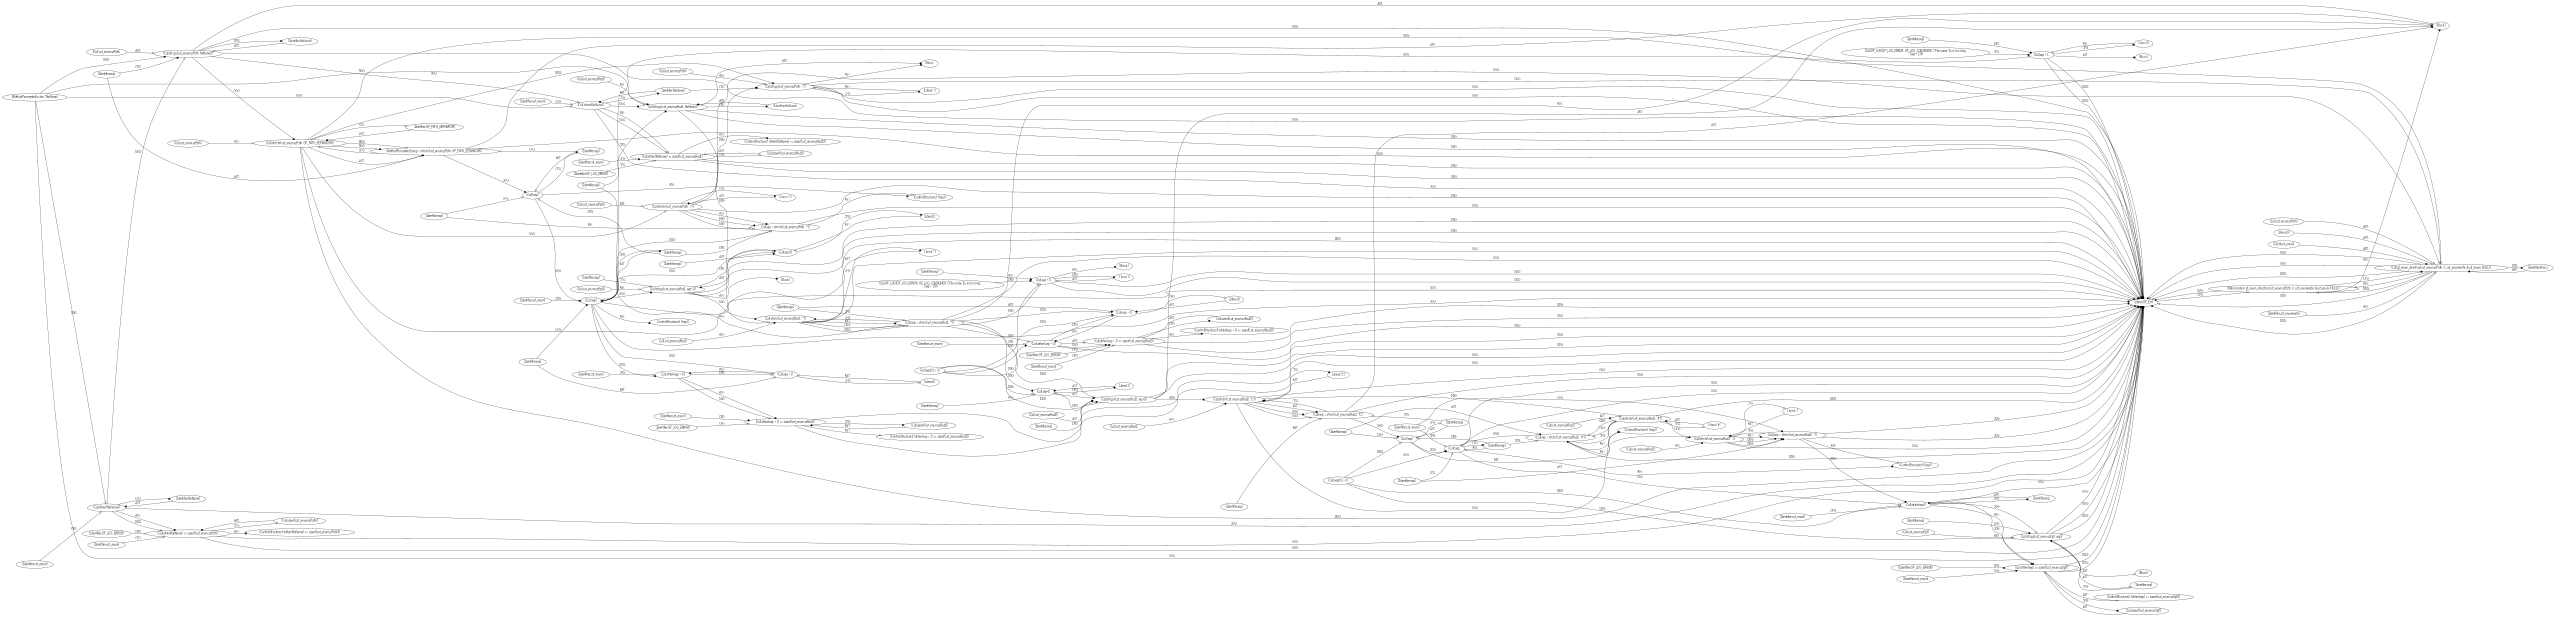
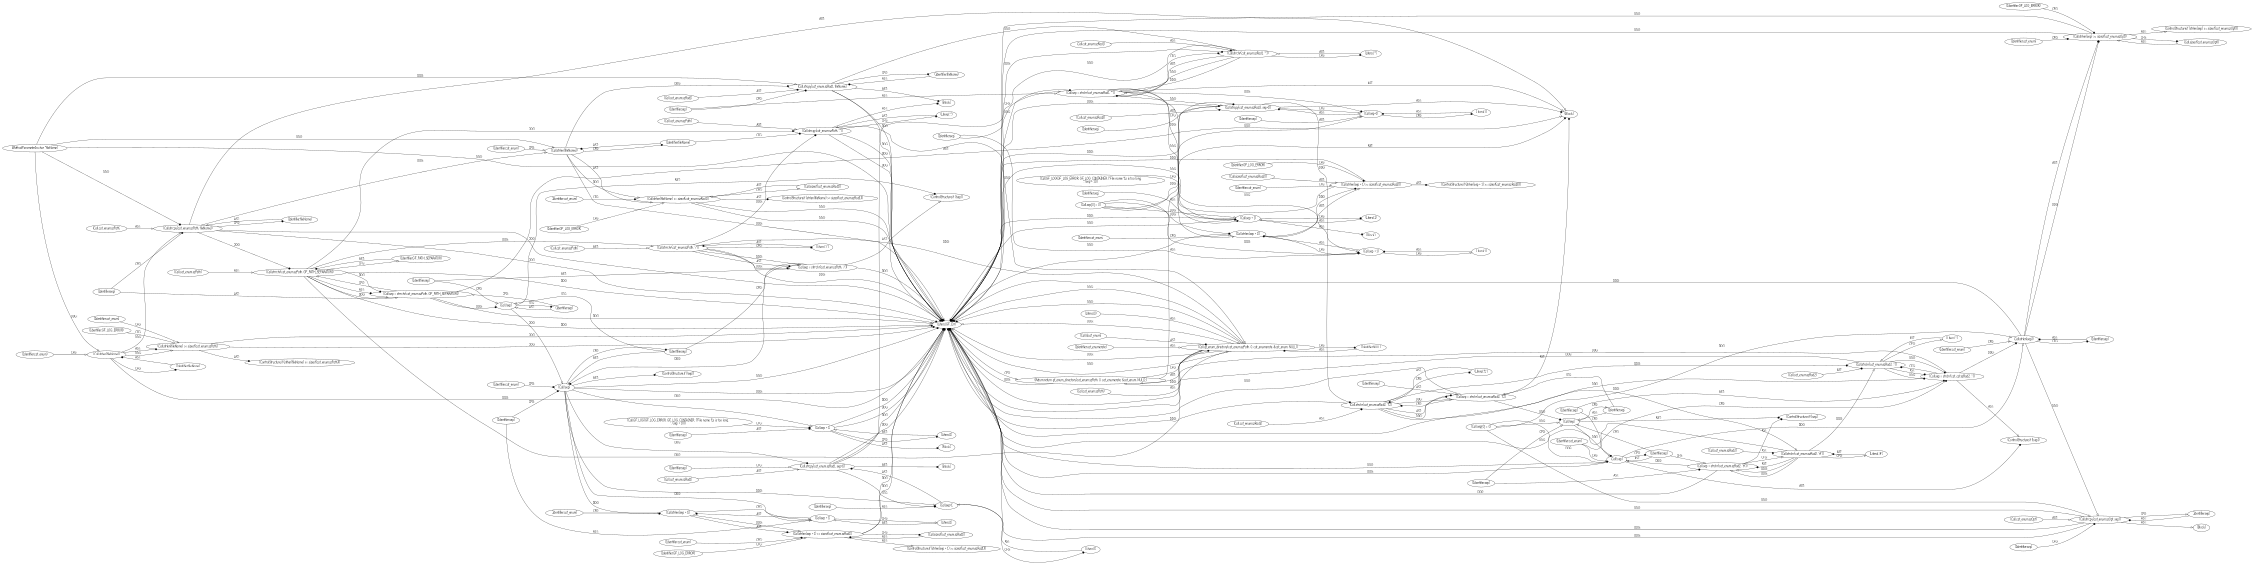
(434, 151) -> (421, 294)
(1535, 260) -> (1005, 140)
(1172, 327) -> none
(1792, 435) -> (1952, 377)
(300, 521) -> none
